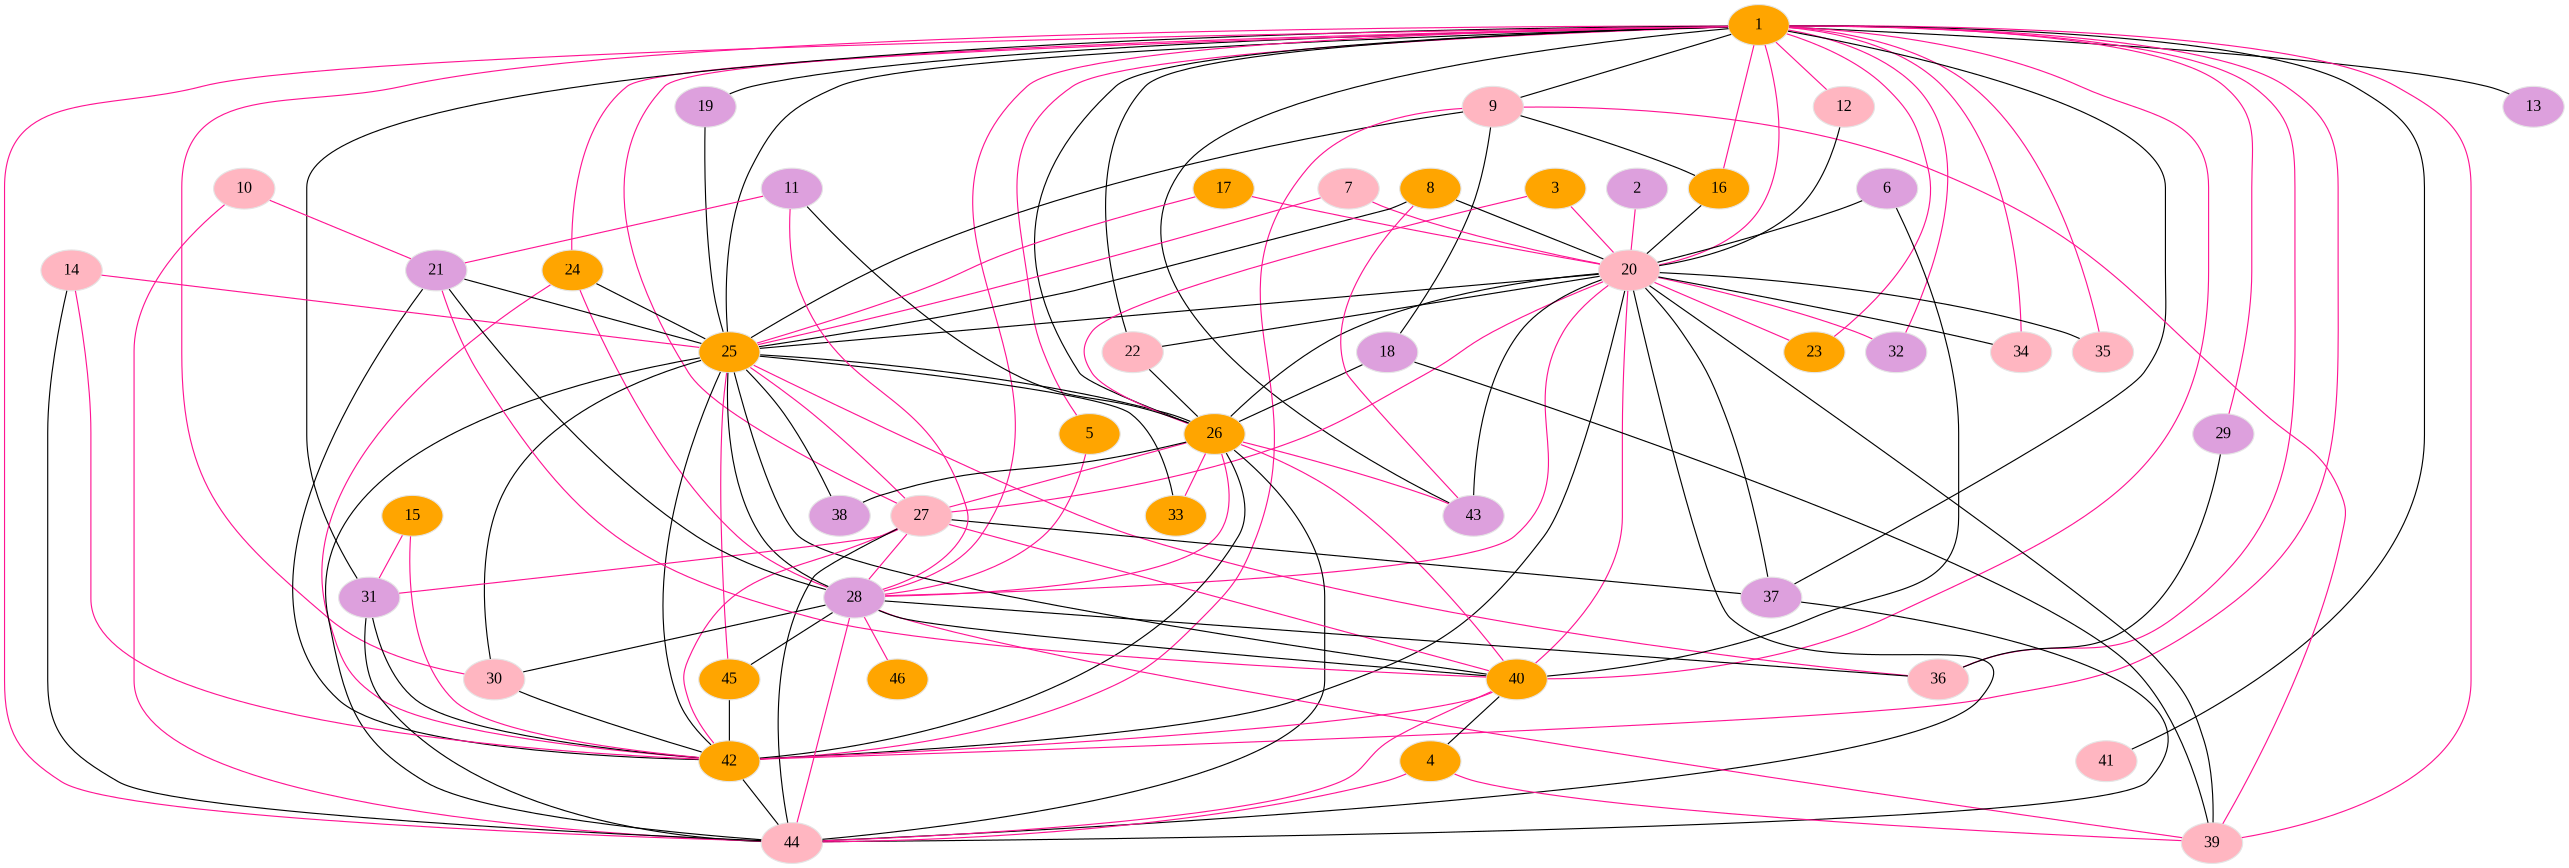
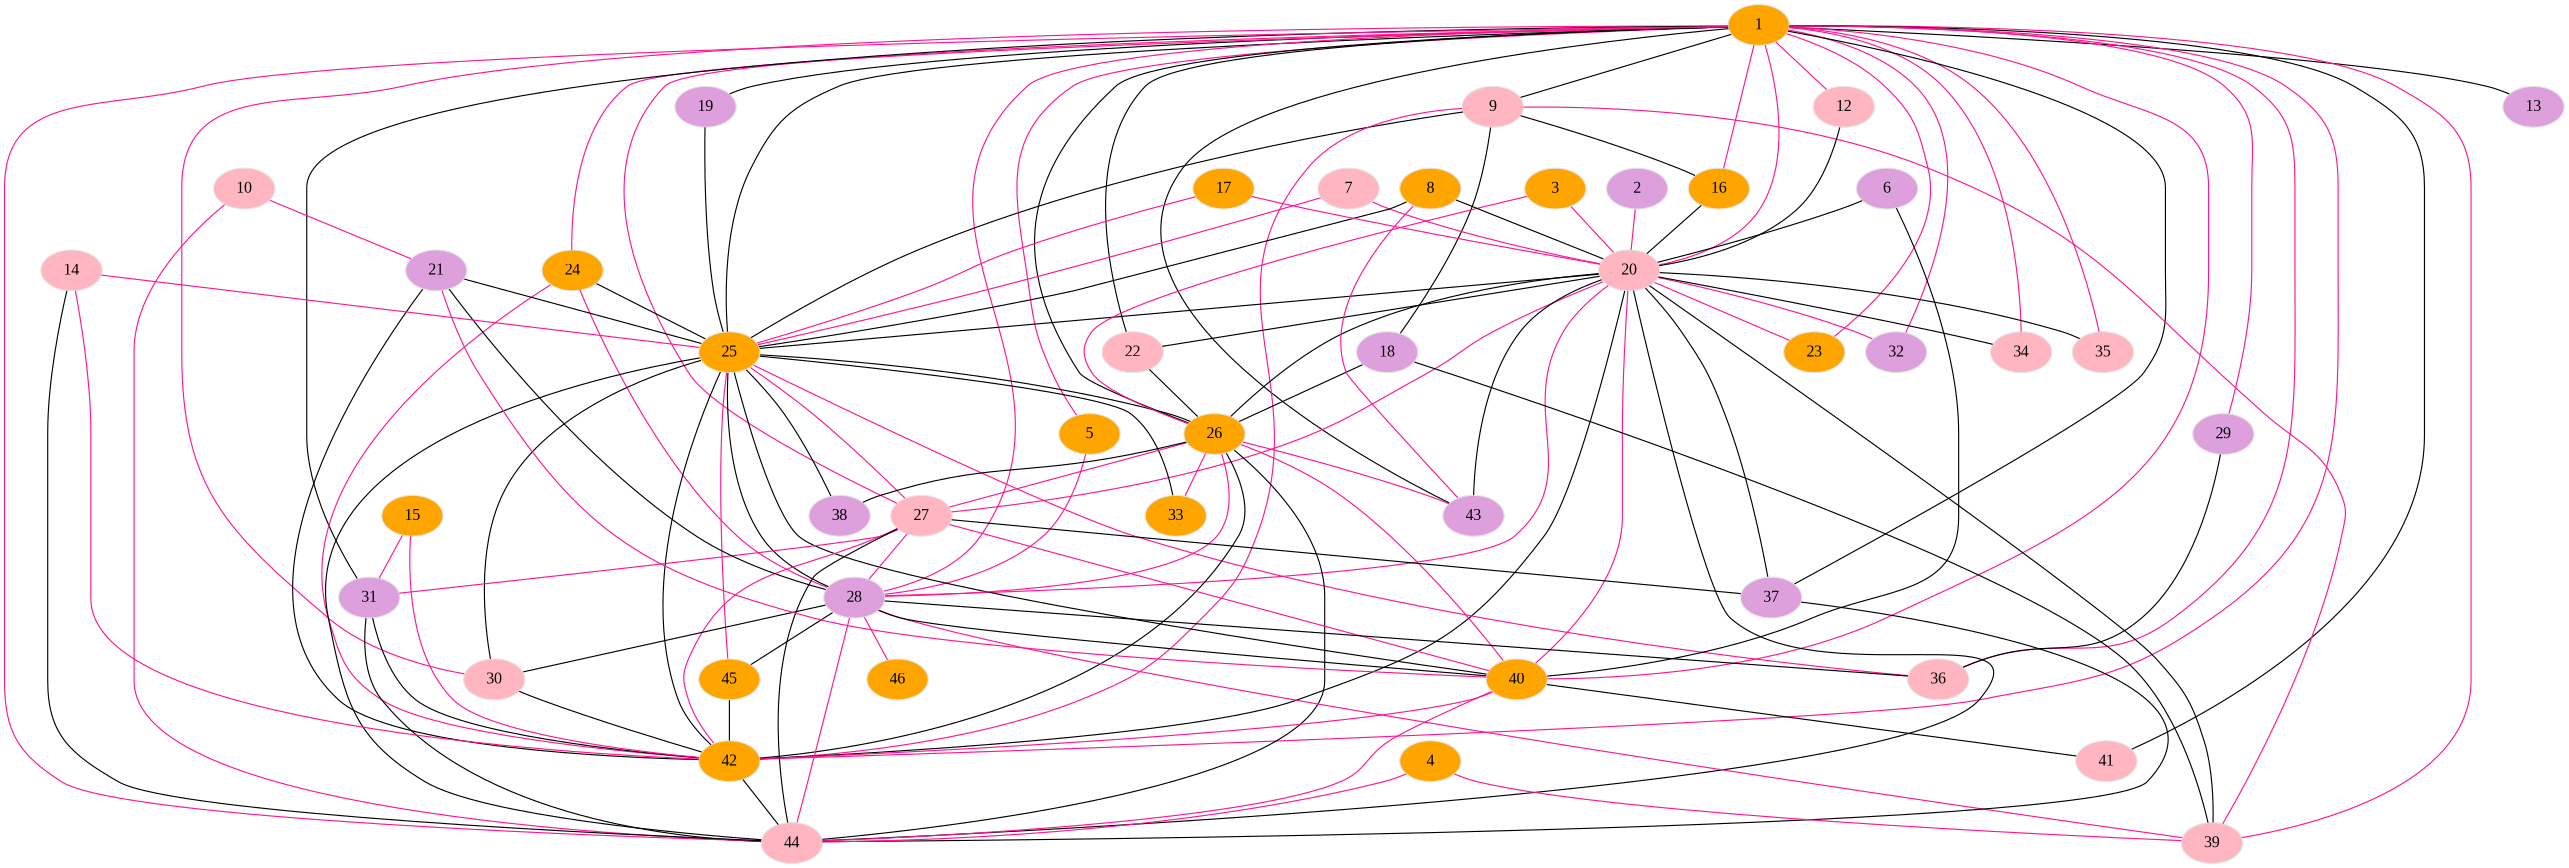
(792, 189) -> none
(1474, 720) -> (1825, 722)
